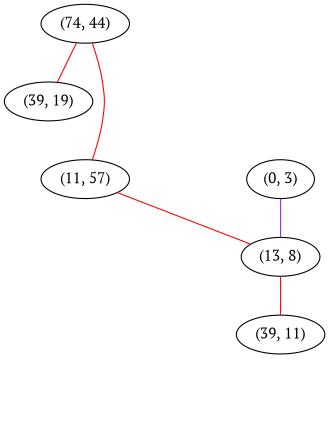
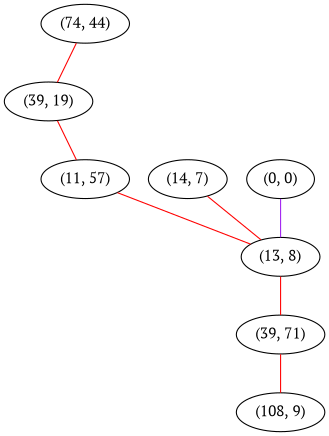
(104, 101) -> (67, 140)
none -> (188, 179)
(281, 179) -> (281, 179)
(281, 335) -> (281, 335)
none -> (281, 412)
